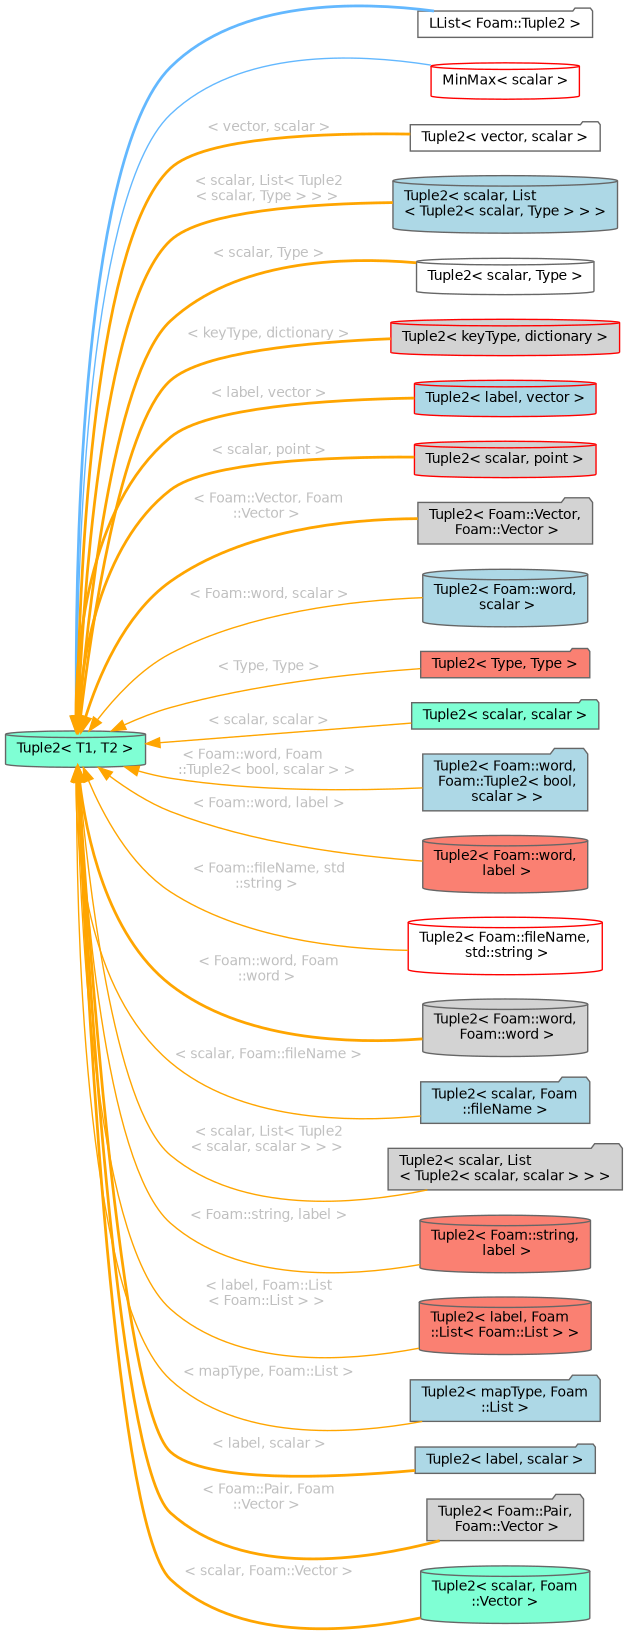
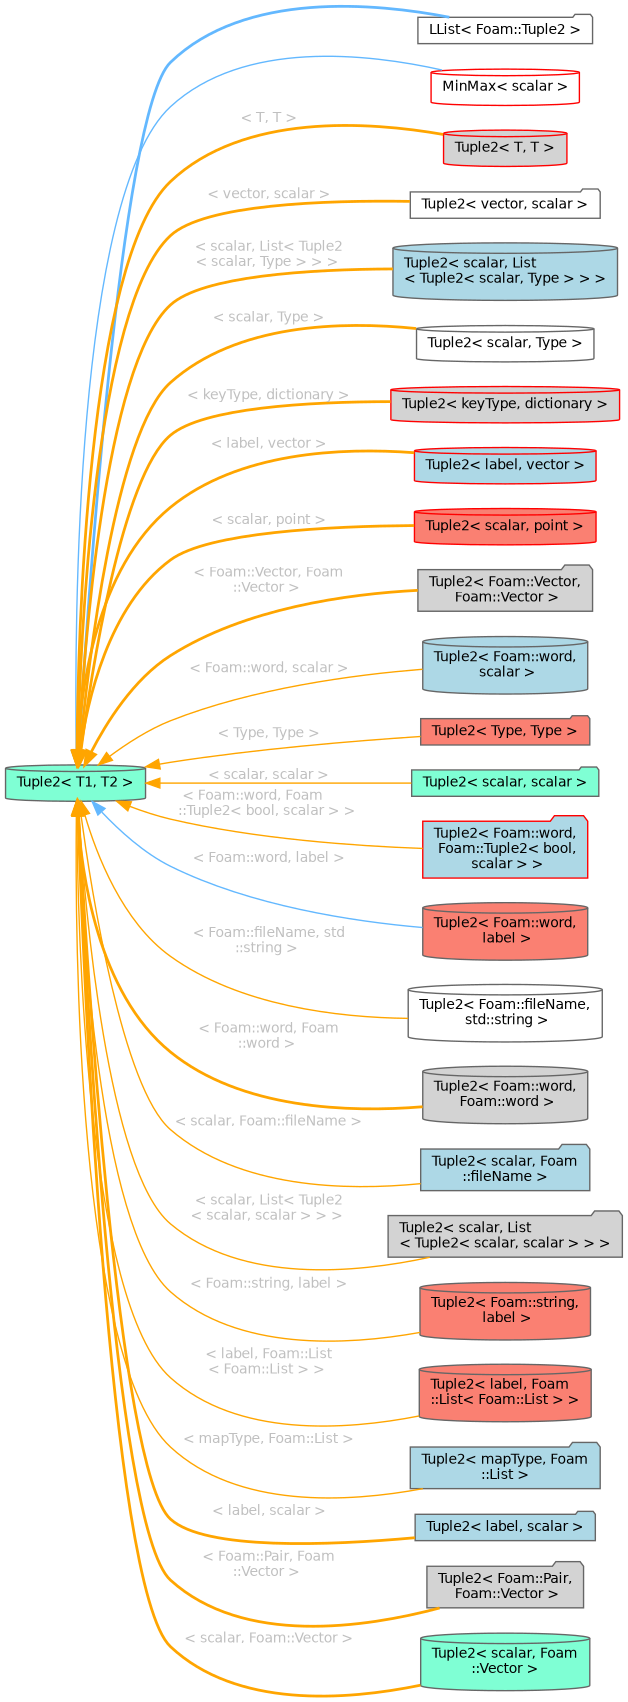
none -> (505, 148)
(505, 459) -> (505, 527)
(505, 782) -> (505, 850)
(260, 838) -> (251, 897)
(505, 946) -> (505, 1013)
